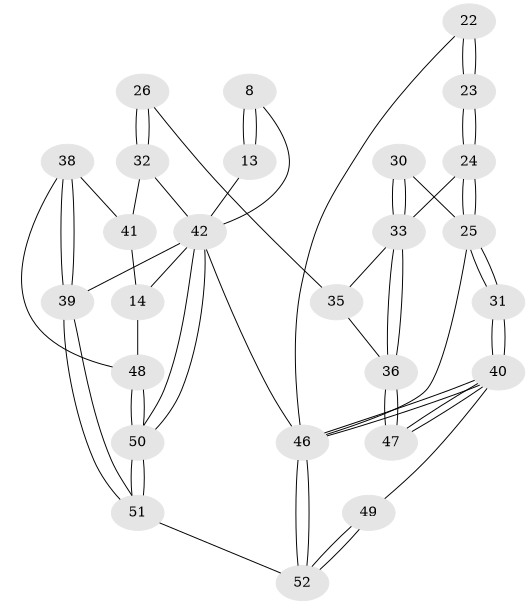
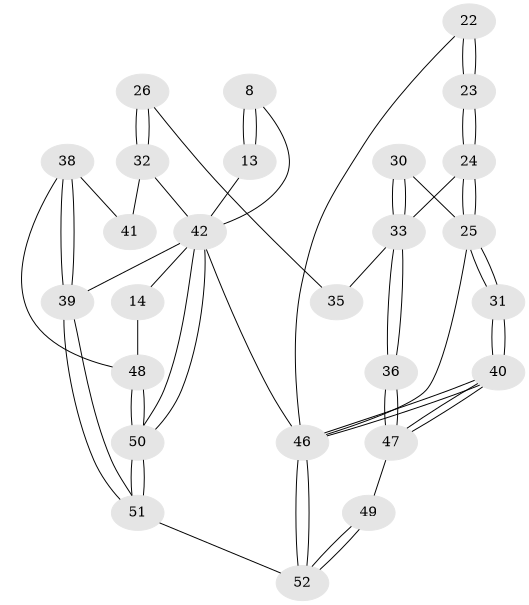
(133, 260) -> none
(364, 337) -> none
(439, 446) -> (380, 478)
